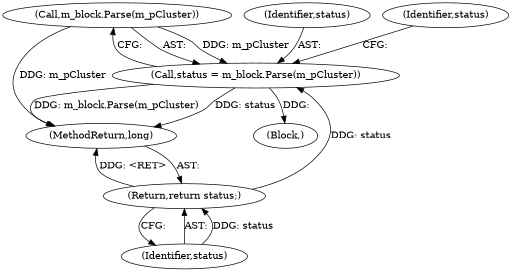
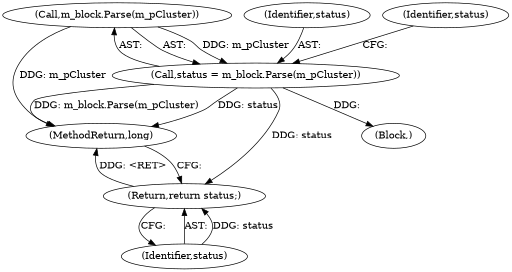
(131, 45) -> (132, 45)
(319, 154) -> (259, 141)
(190, 166) -> (191, 166)
